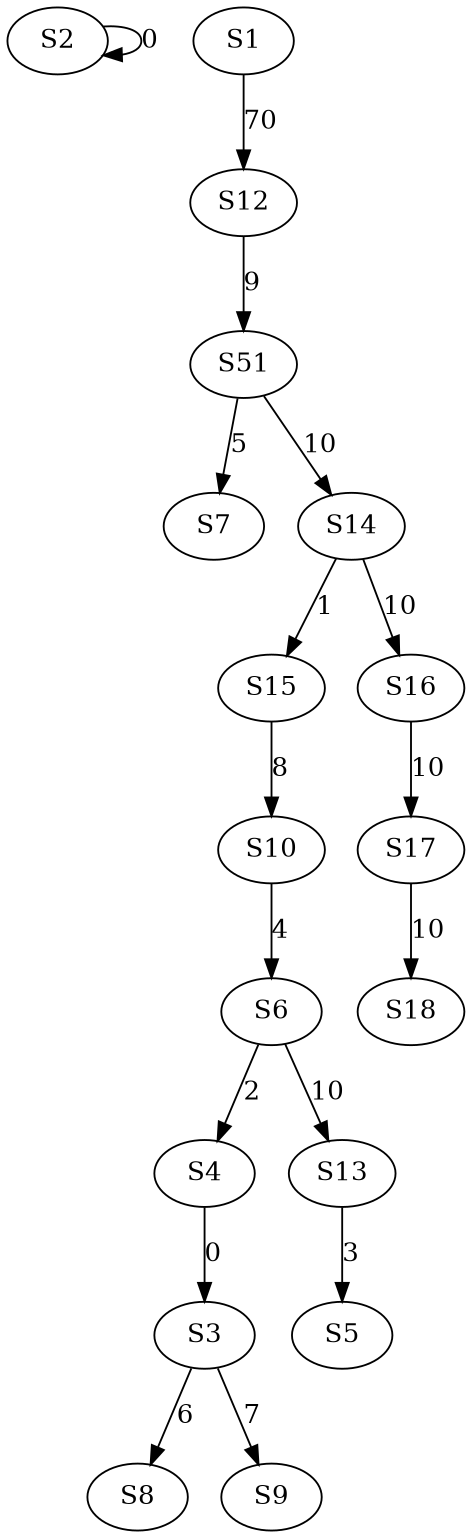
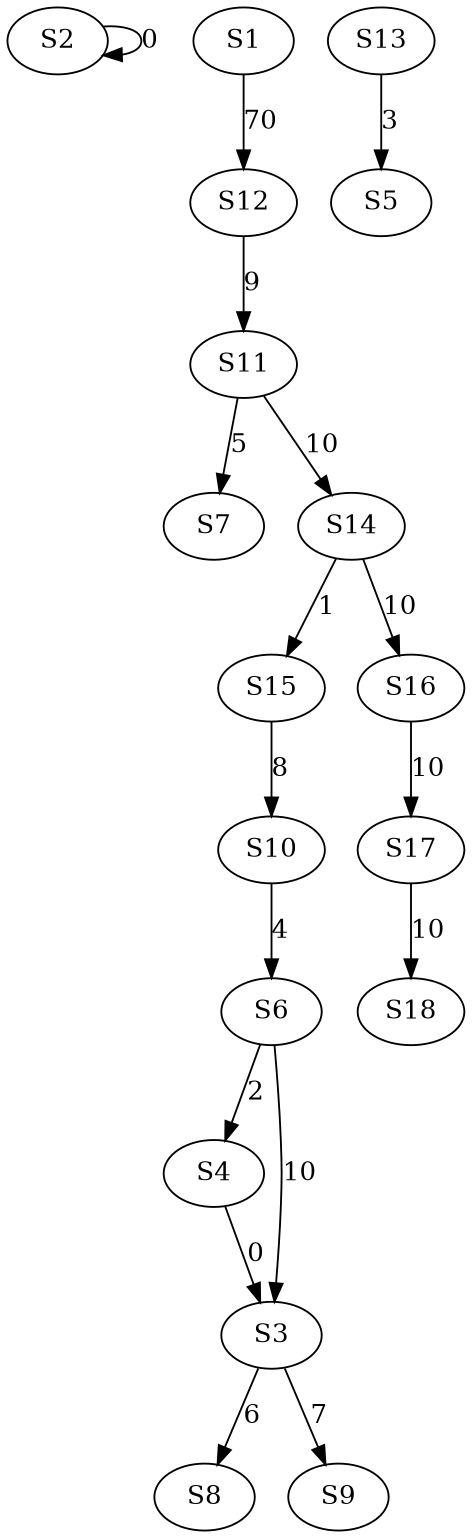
(244, 365) -> (244, 365)
(303, 1084) -> (282, 1164)
